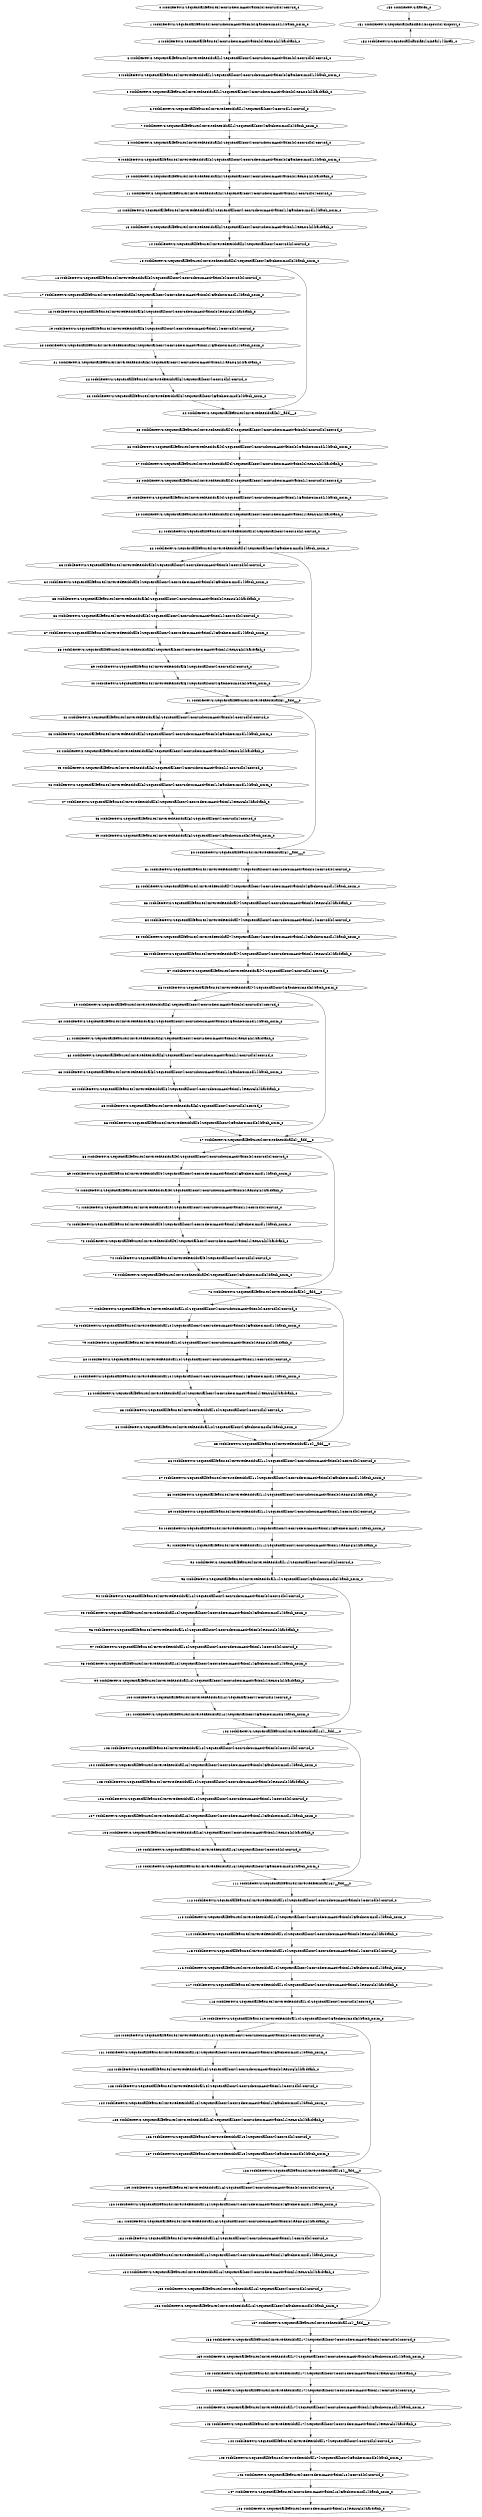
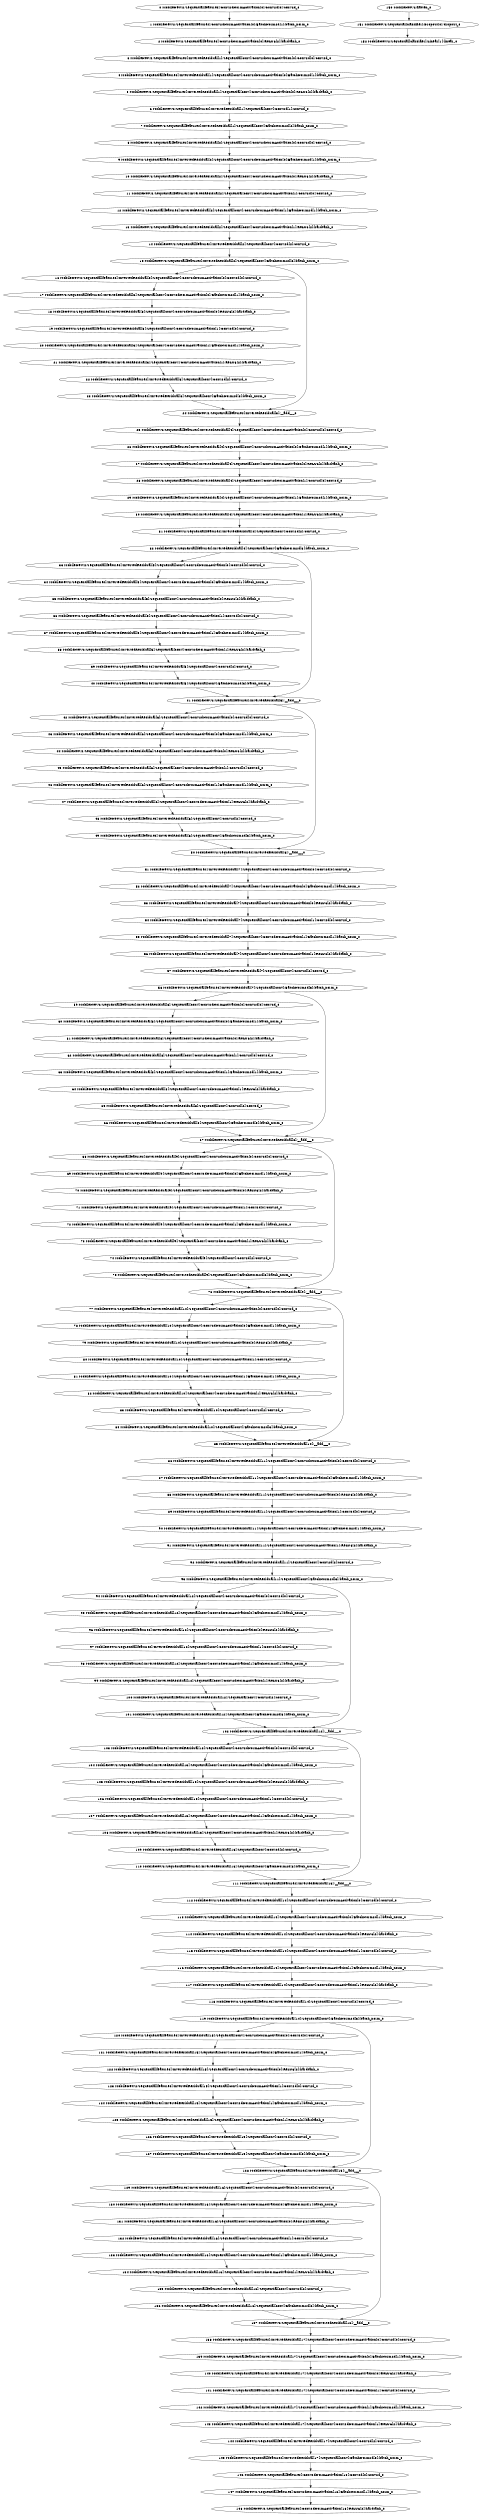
(411, 34) -> (407, 32)
